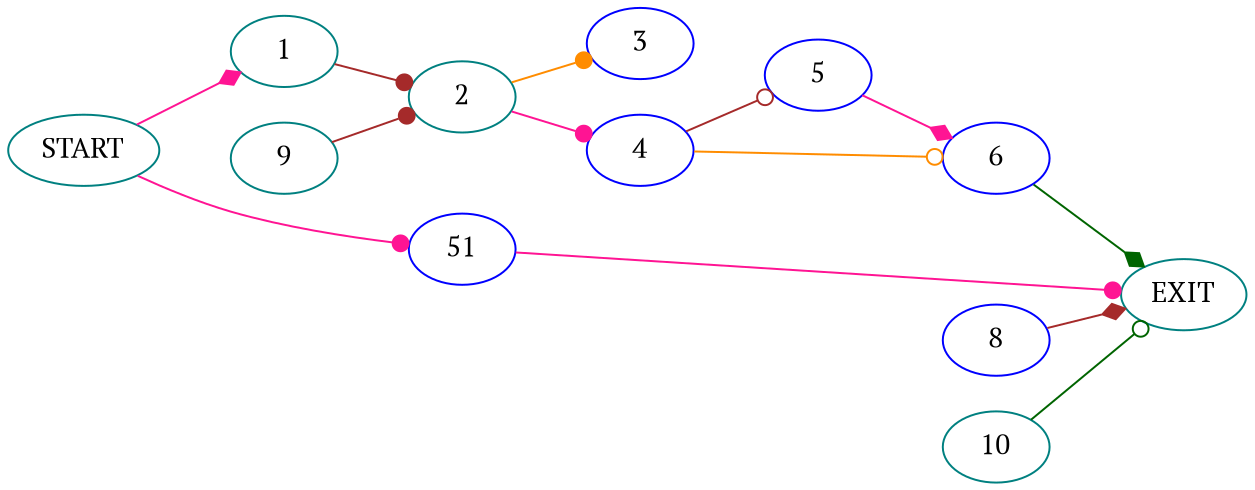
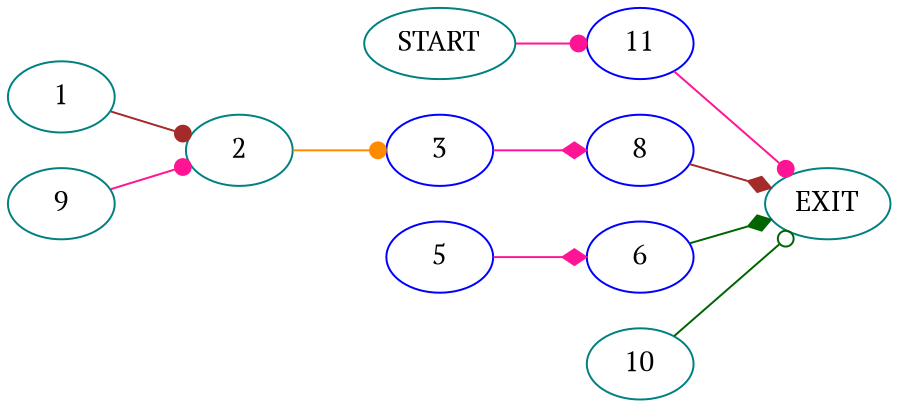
(178, 104) -> none
(365, 130) -> (143, 179)
none -> (528, 150)
(640, 150) -> none
(462, 249) -> (640, 44)
